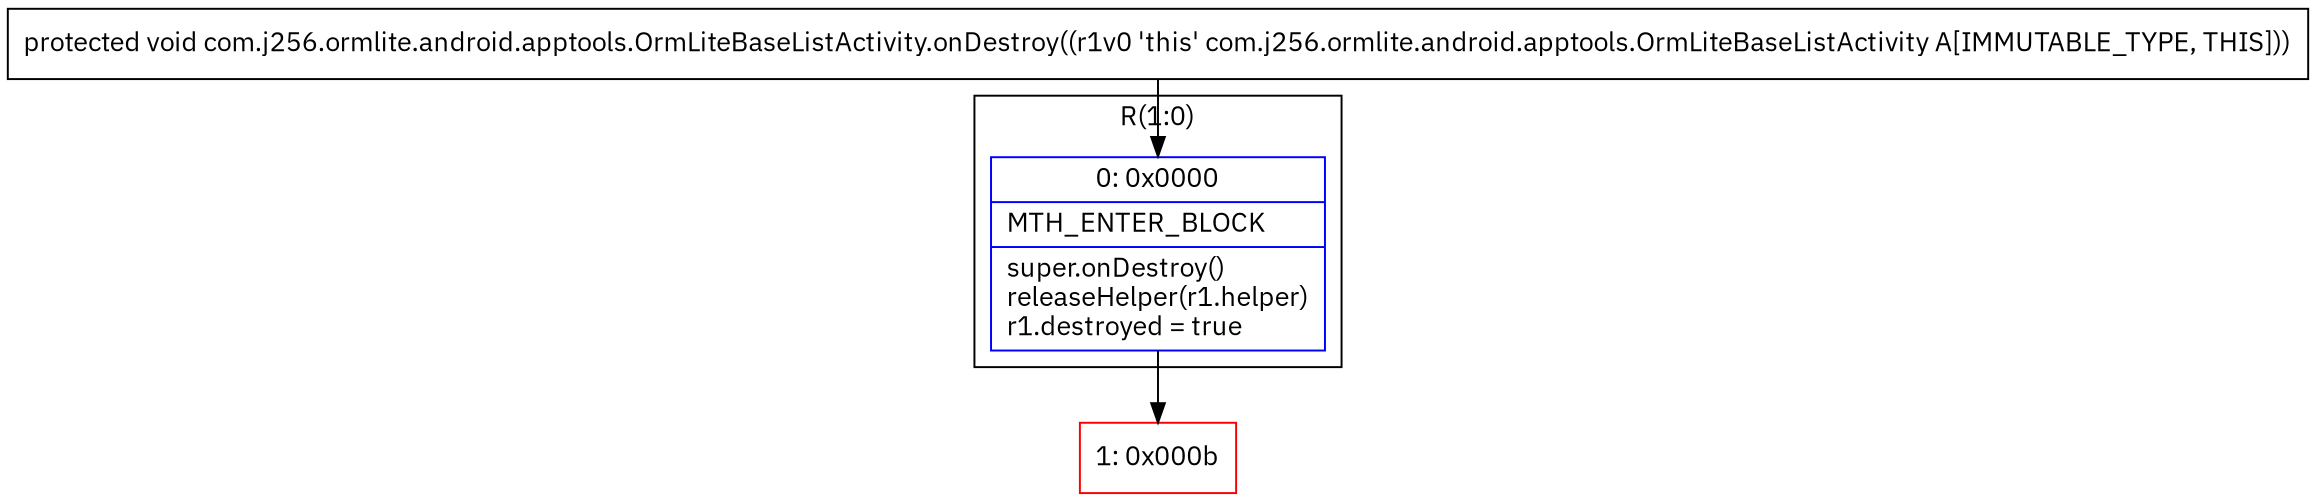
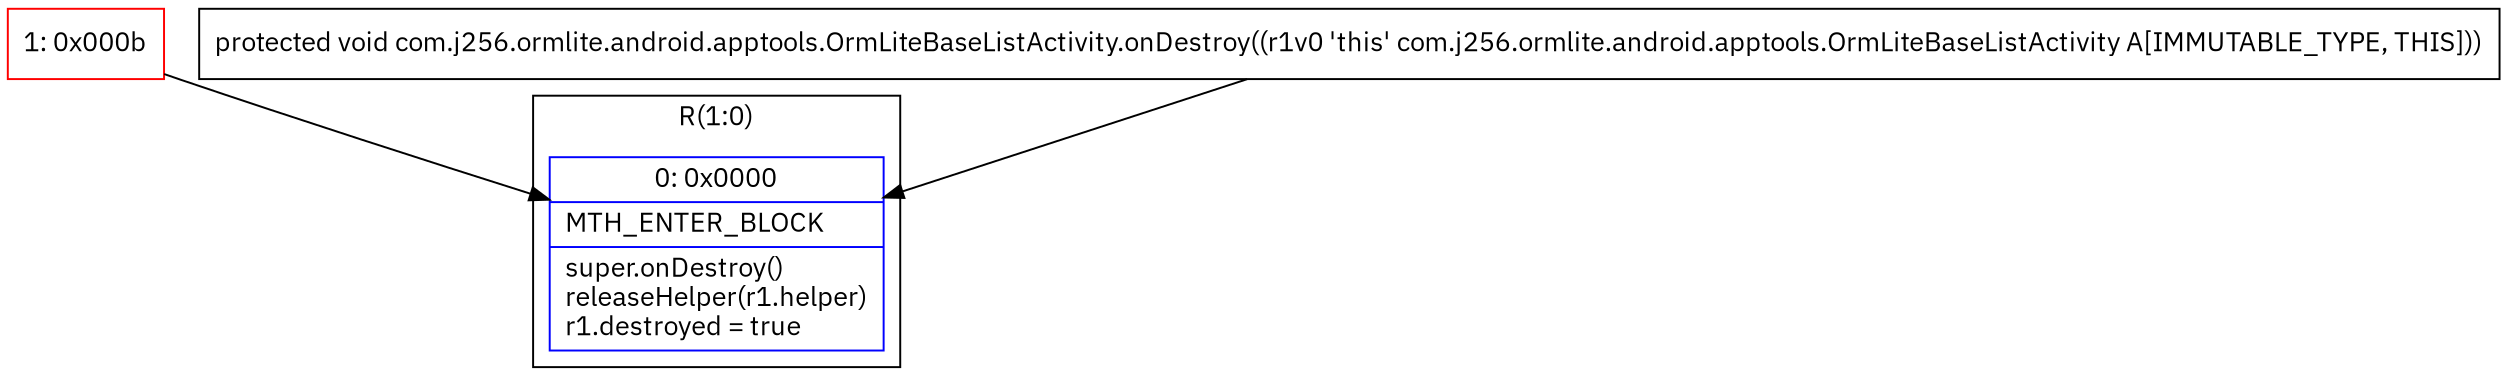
(1158, 379) -> (347, 135)
